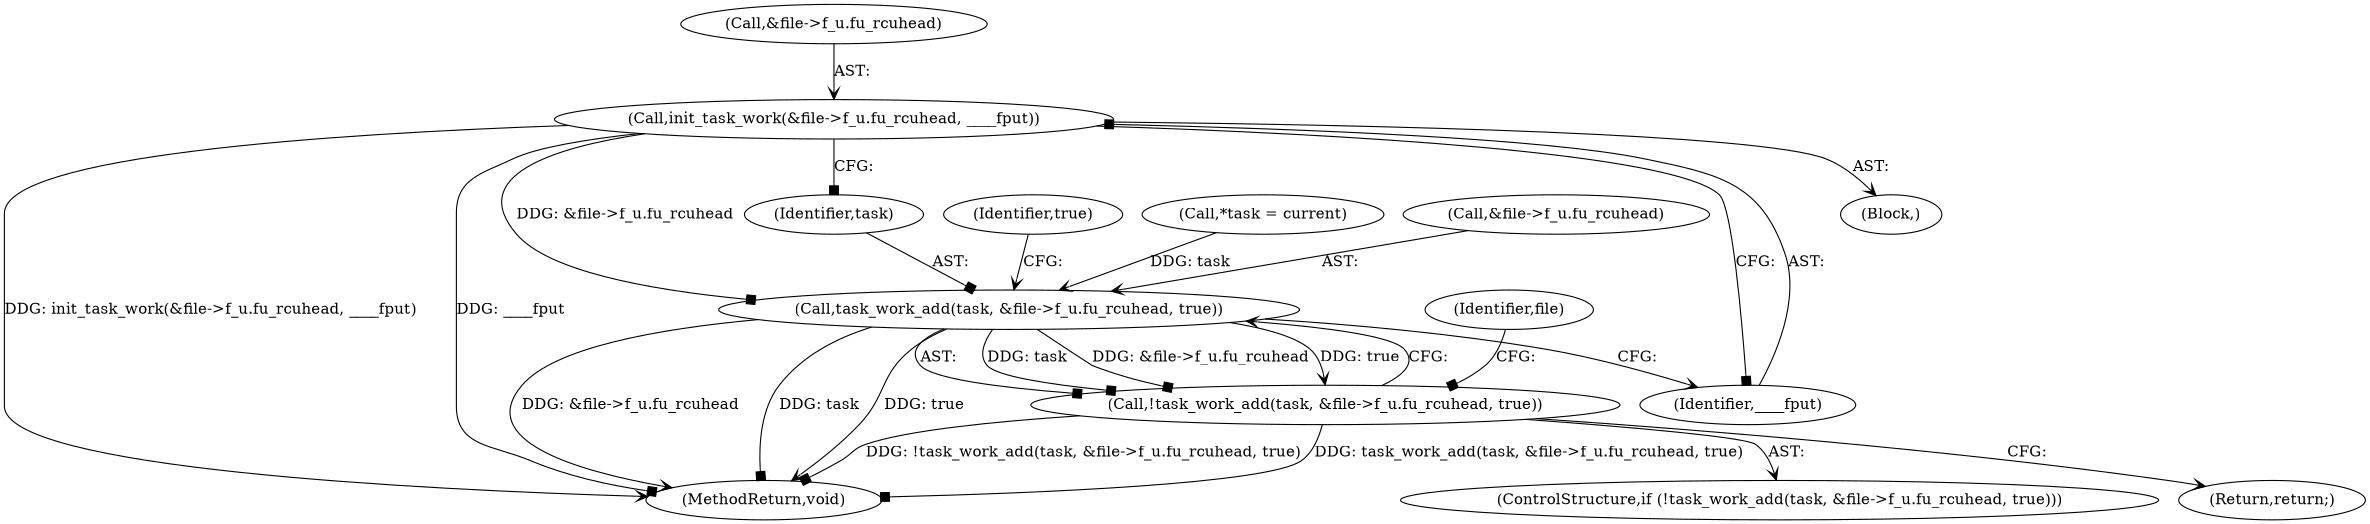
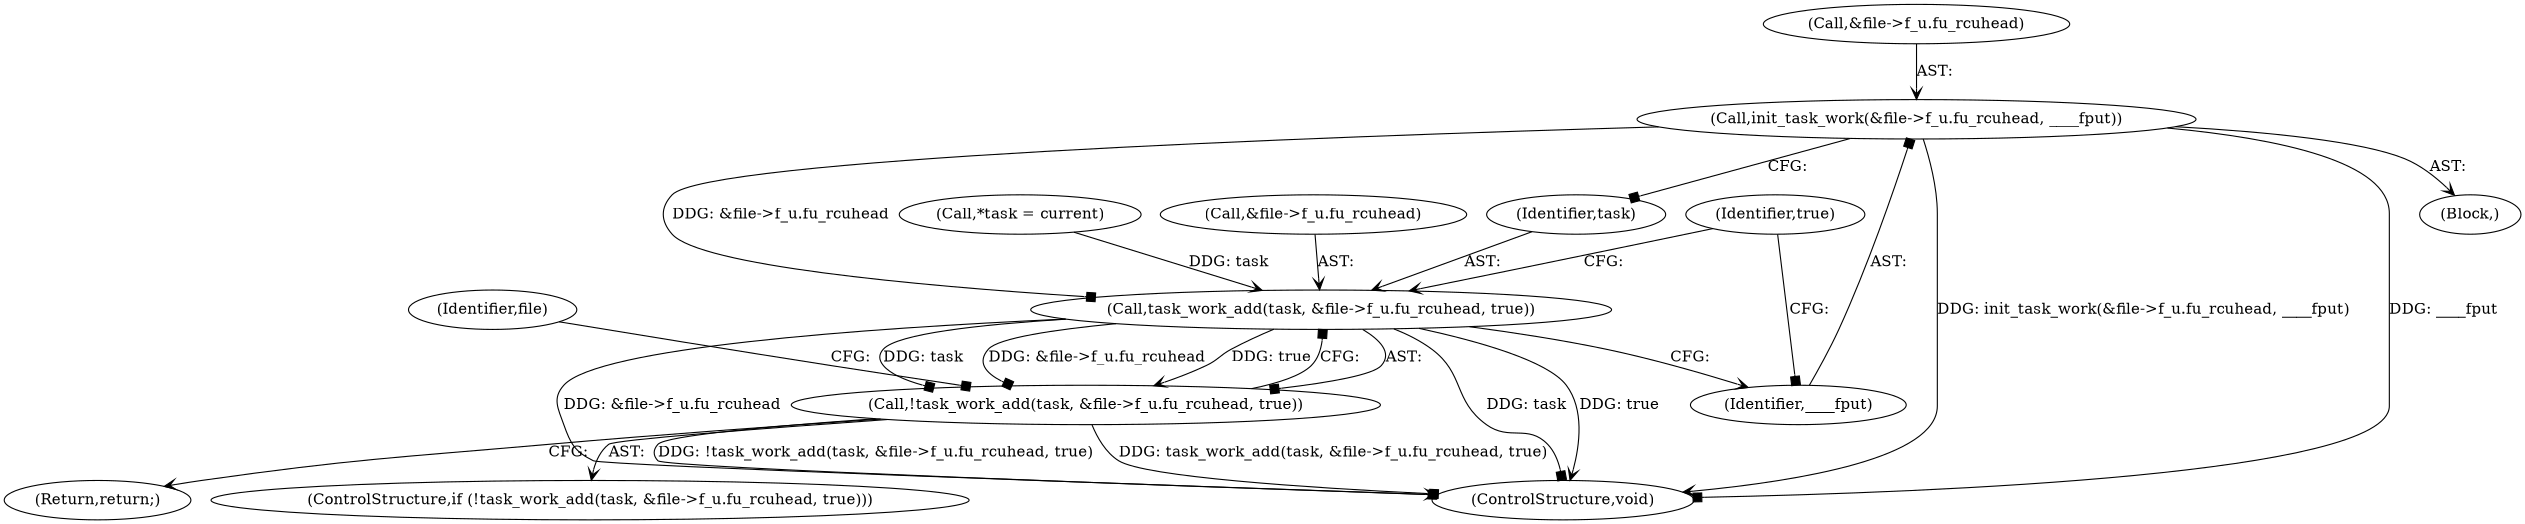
(1502, 150) -> (1786, 304)
(915, 259) -> (1457, 259)
(1357, 334) -> (1296, 376)
(764, 500) -> (1563, 500)
